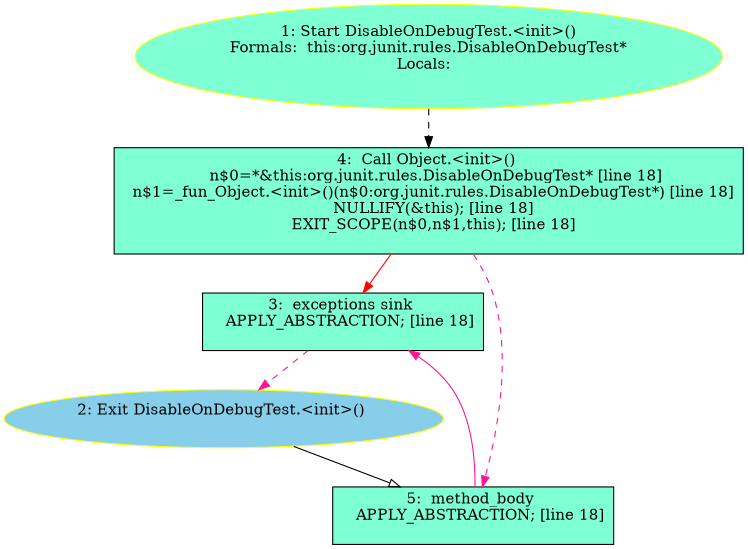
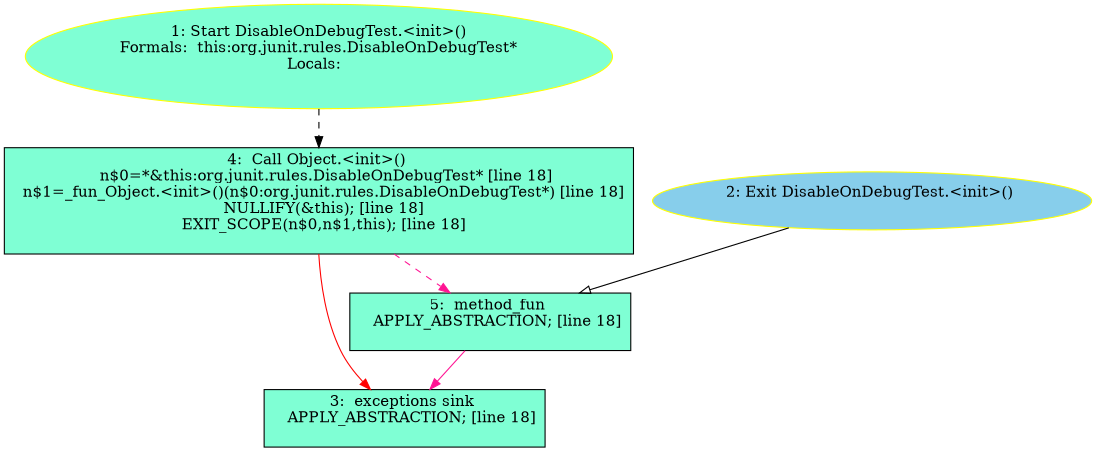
(288, 367) -> none
(473, 516) -> (490, 322)
